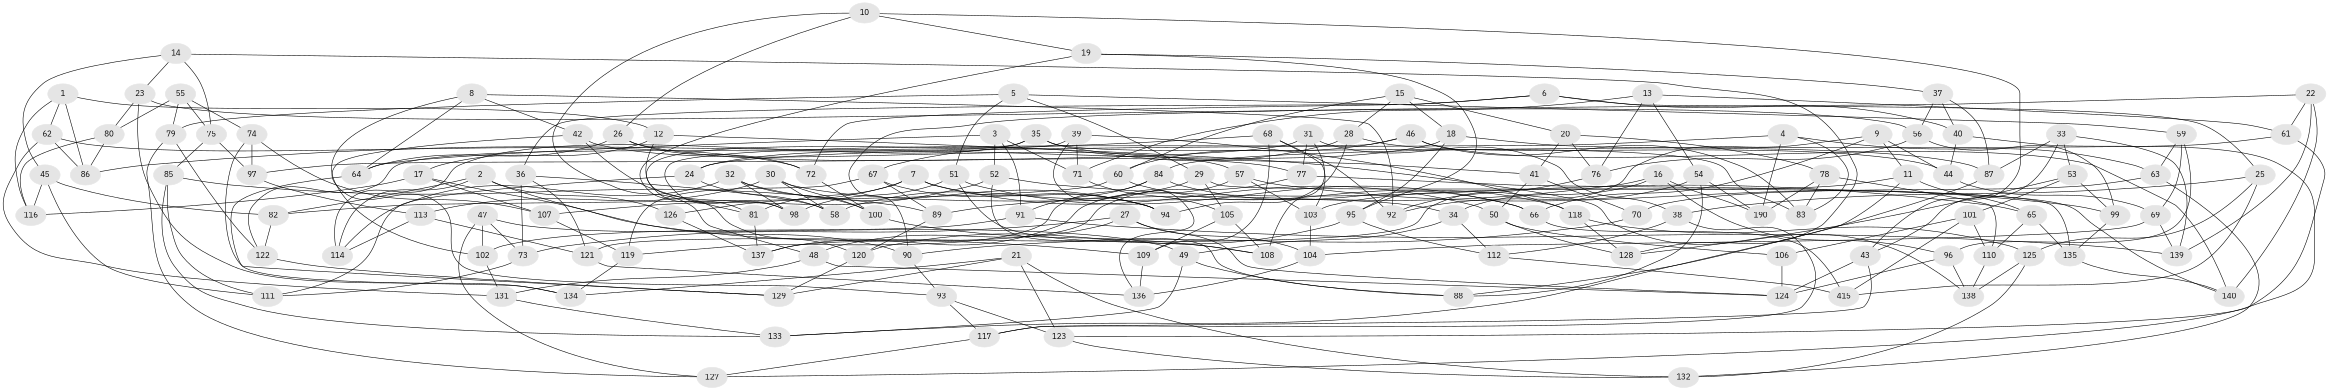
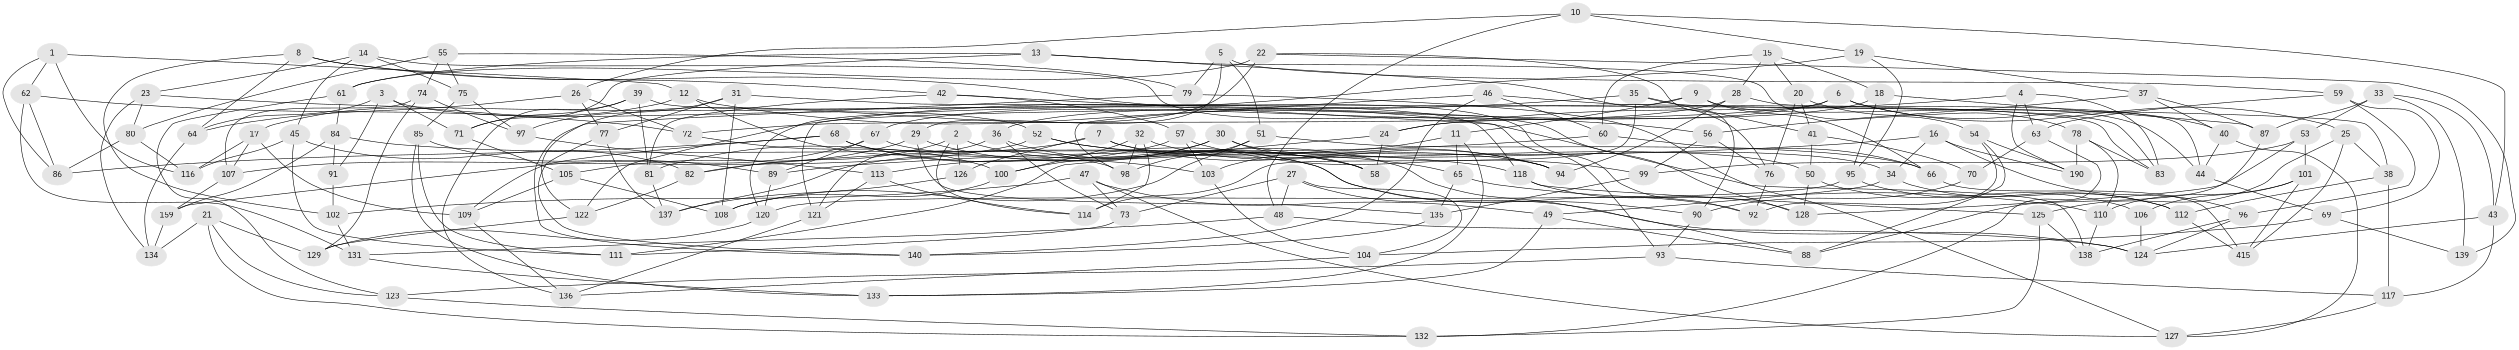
(1655, 235) -> none
(628, 256) -> (167, 215)
